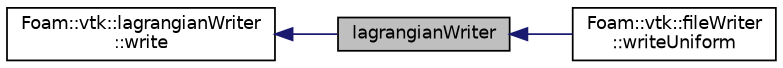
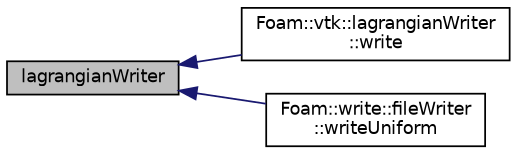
(315, 34) -> (219, 58)
(674, 34) -> (376, 120)
